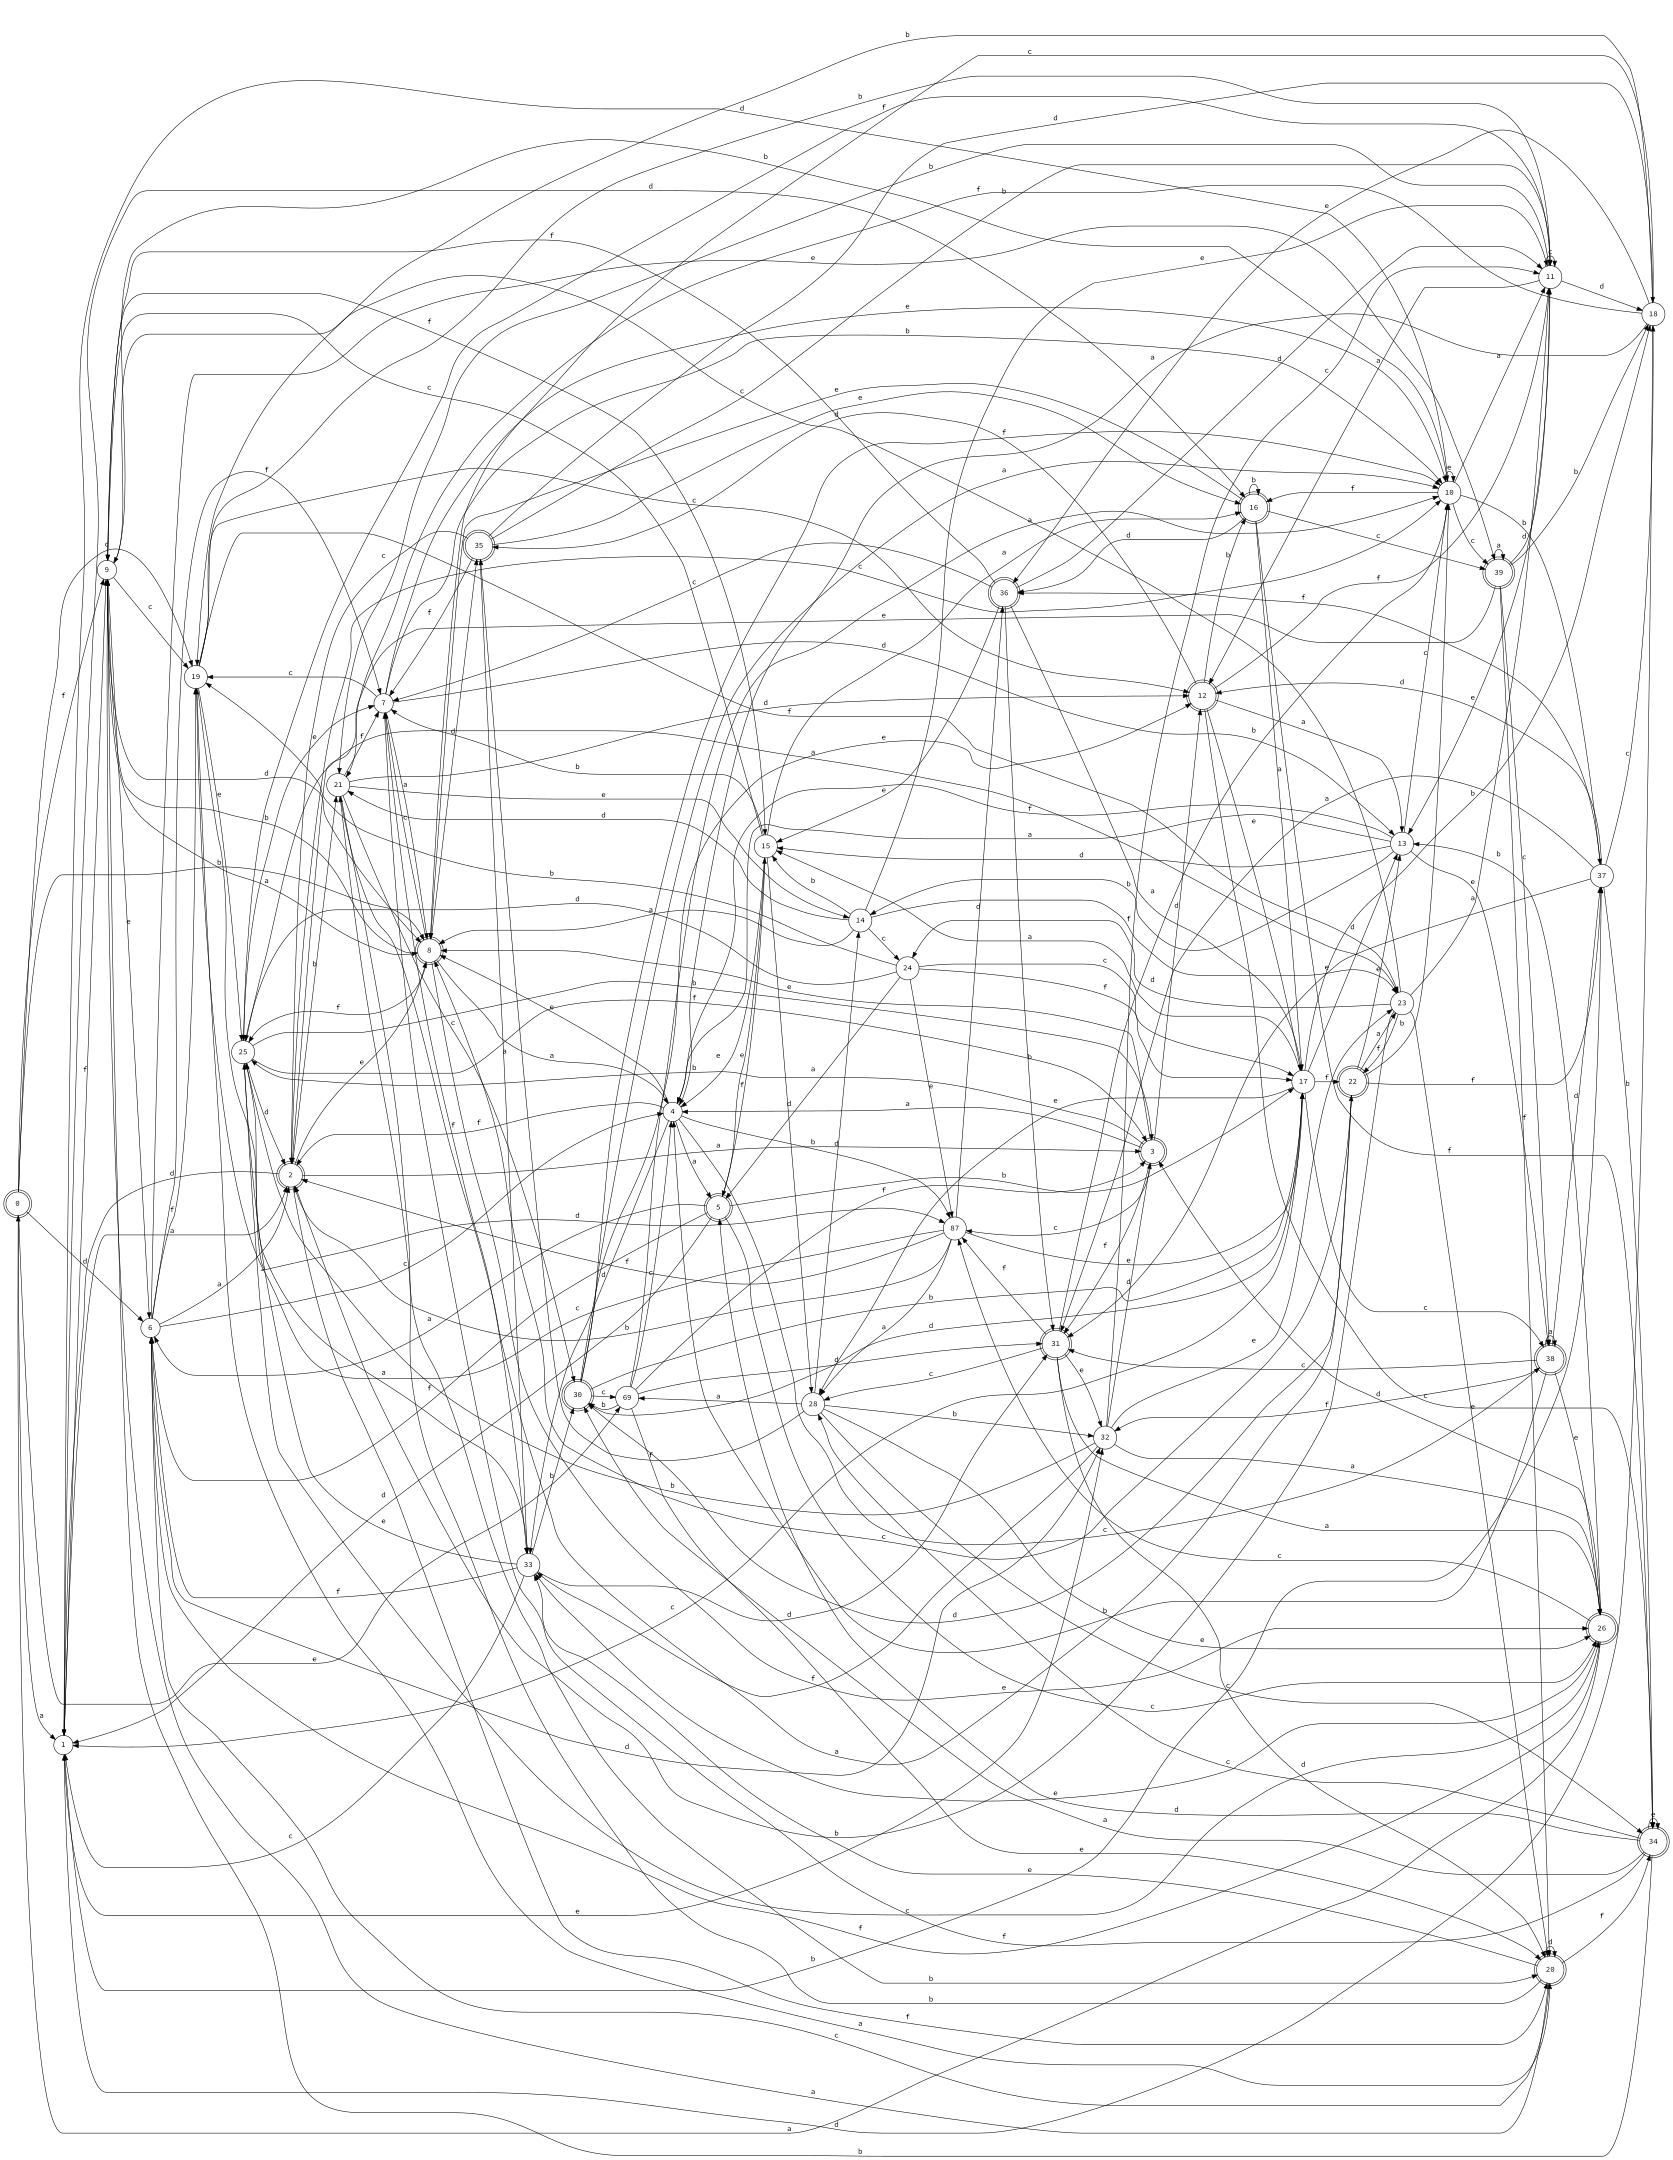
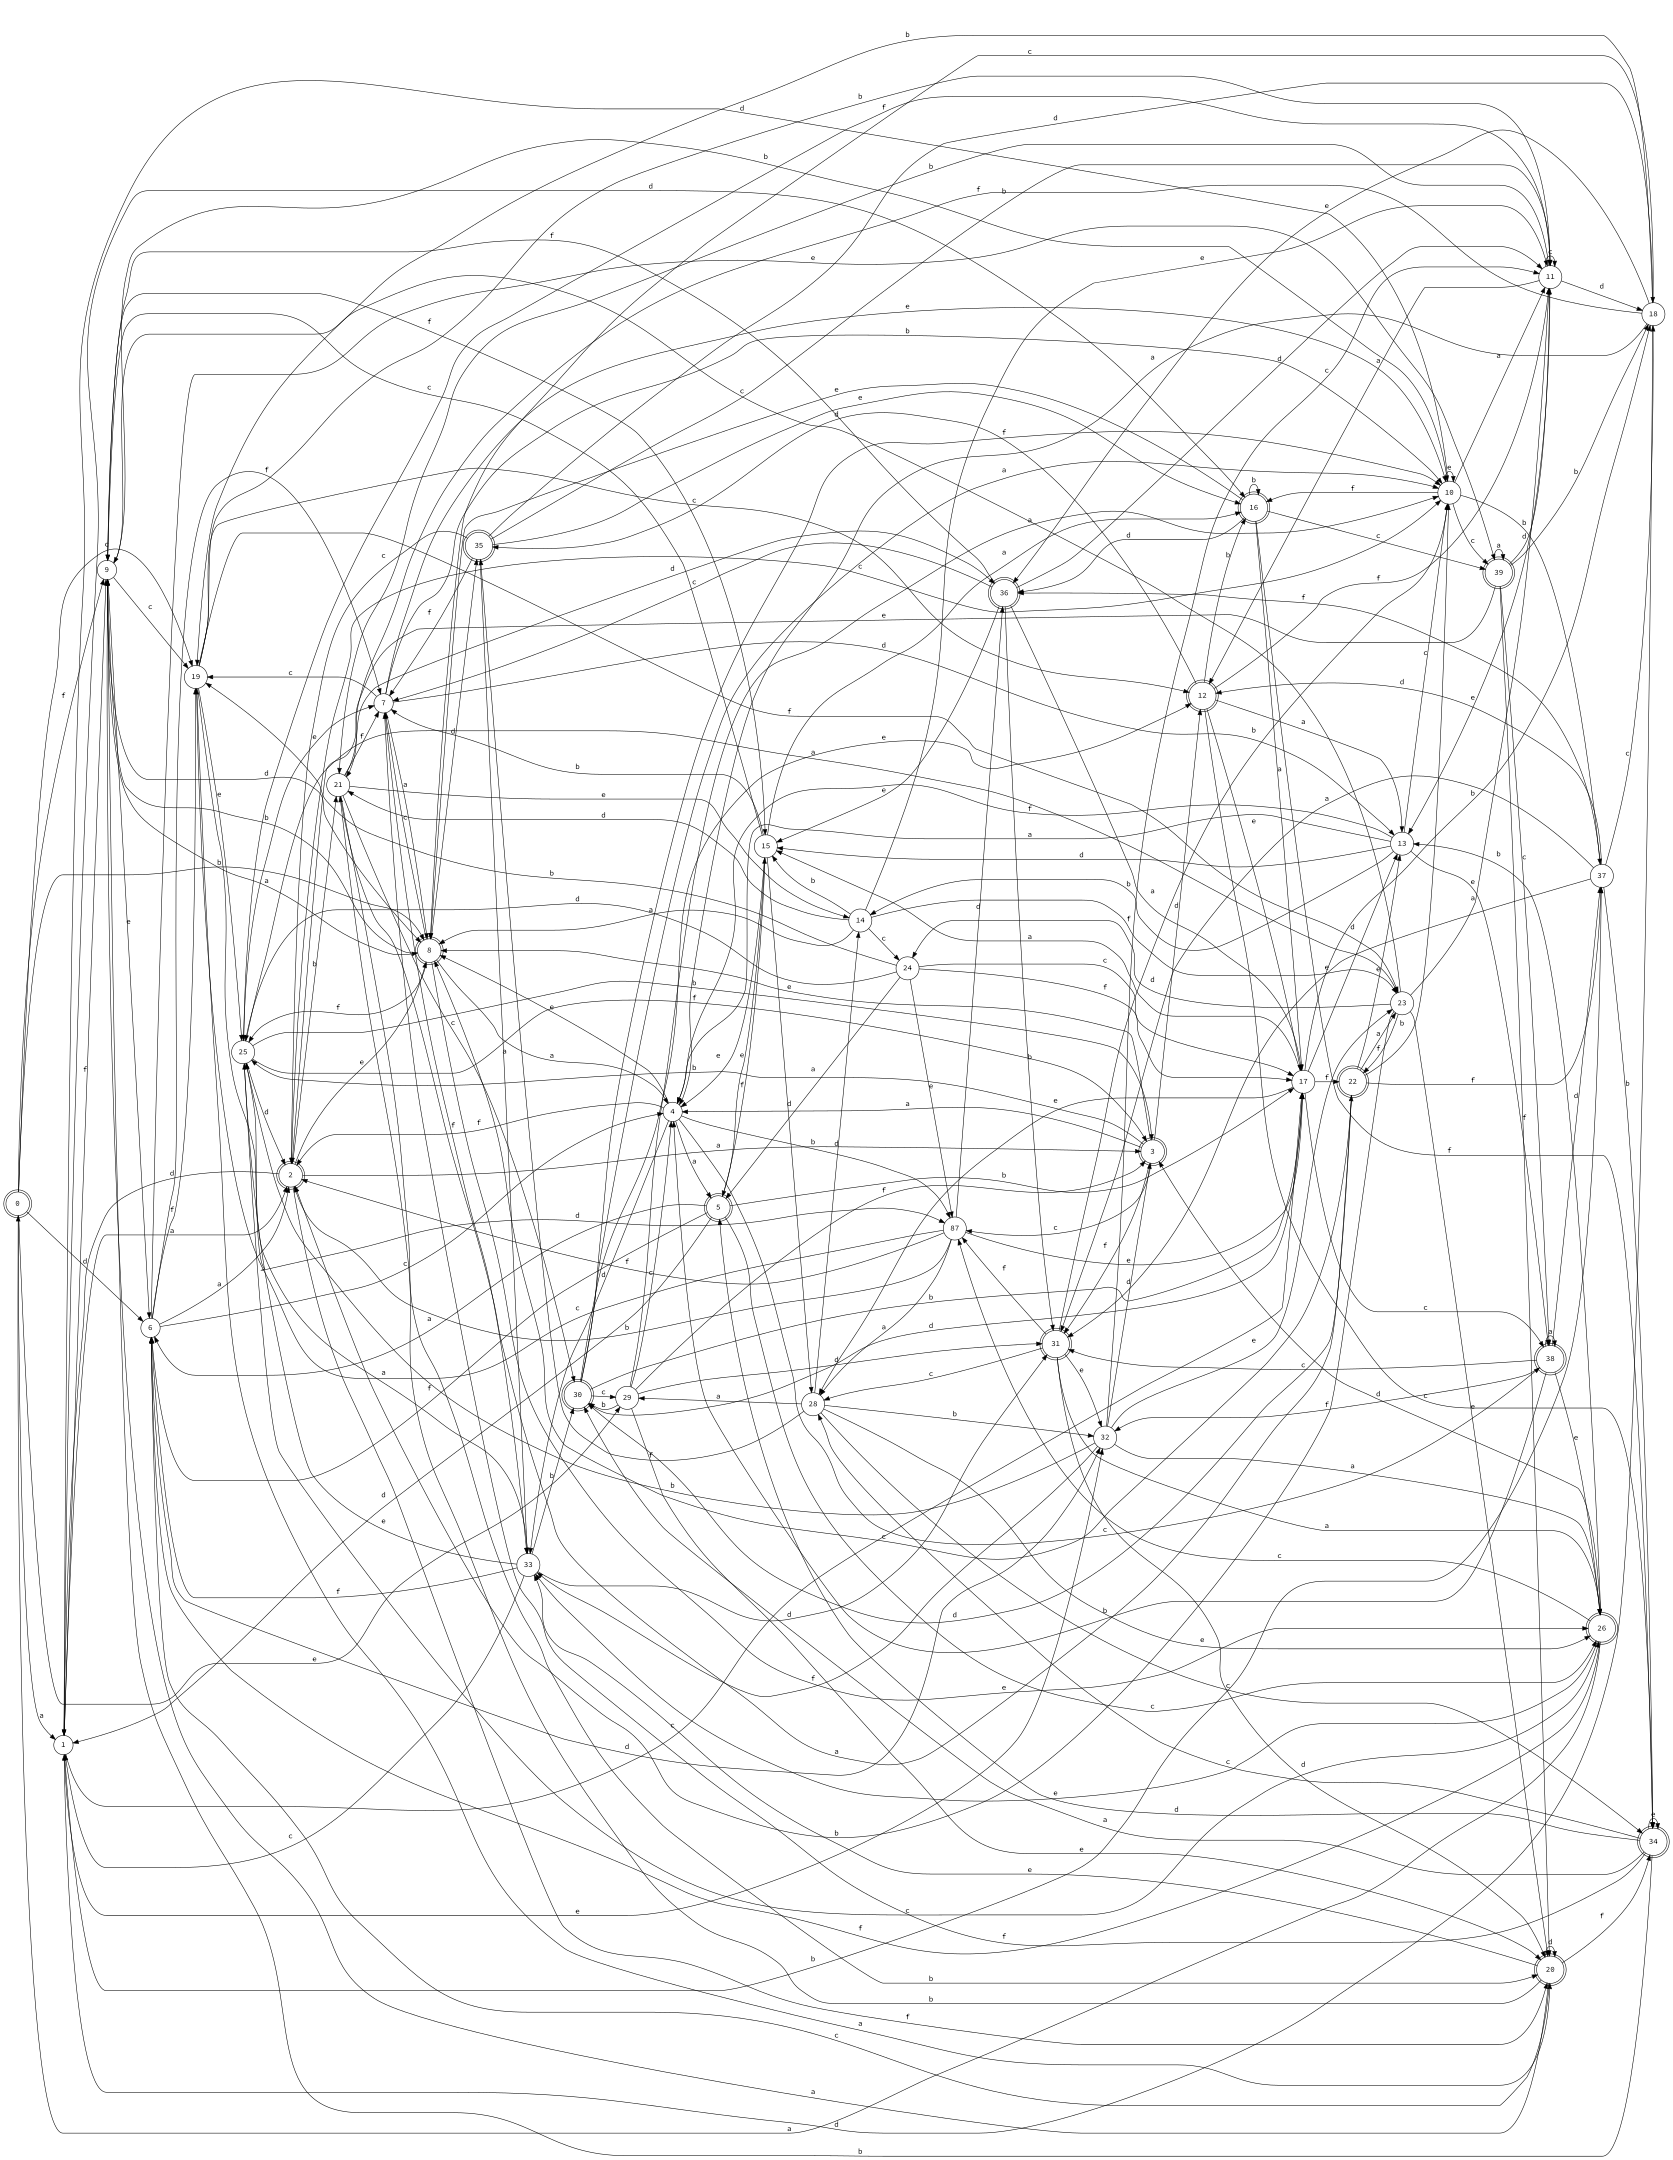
(742, 712) -> (636, 589)
(627, 1398) -> (627, 1398)
(807, 1501) -> (835, 1567)
